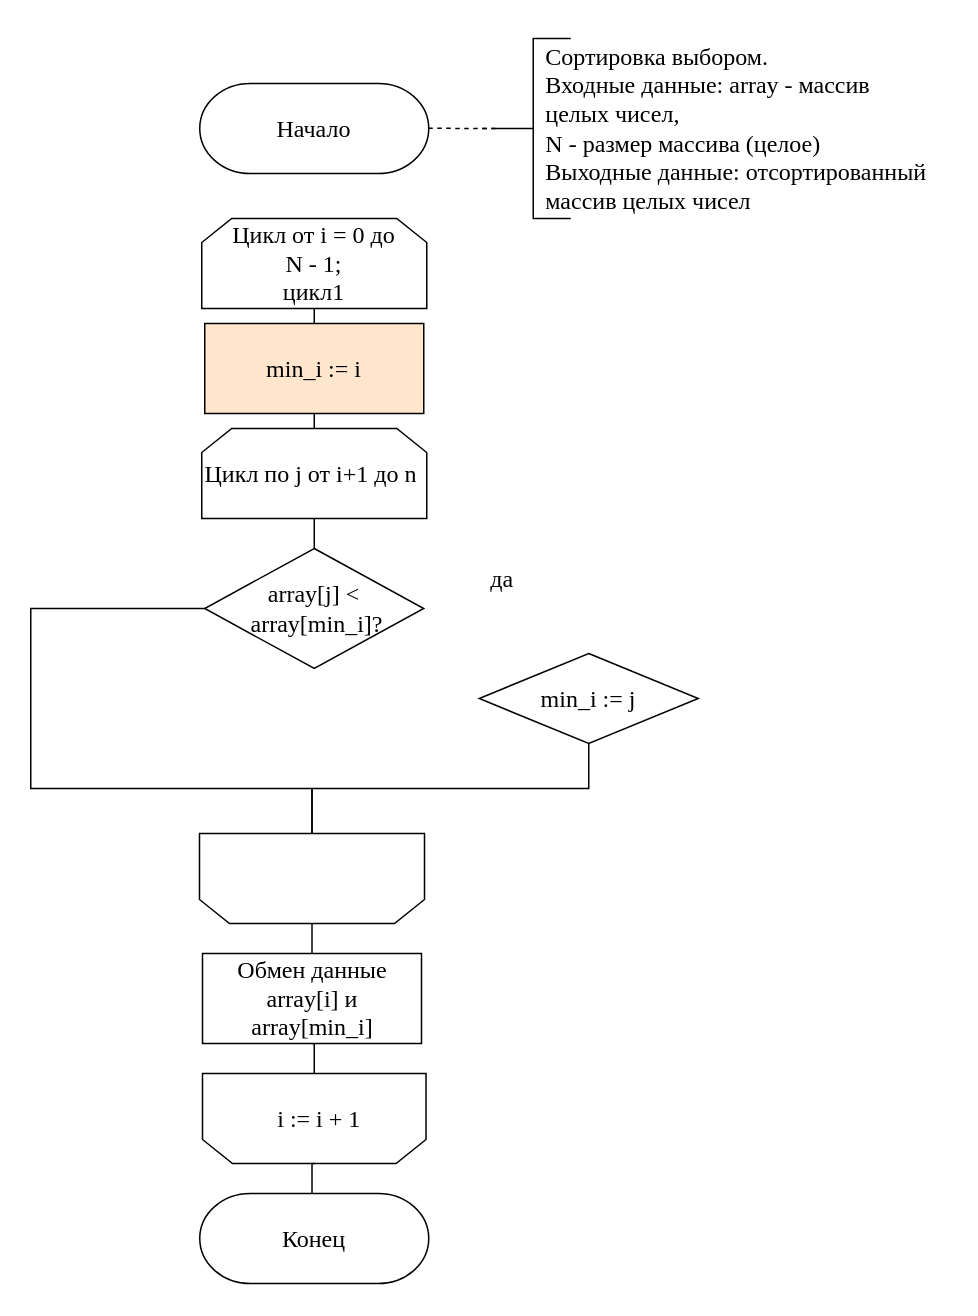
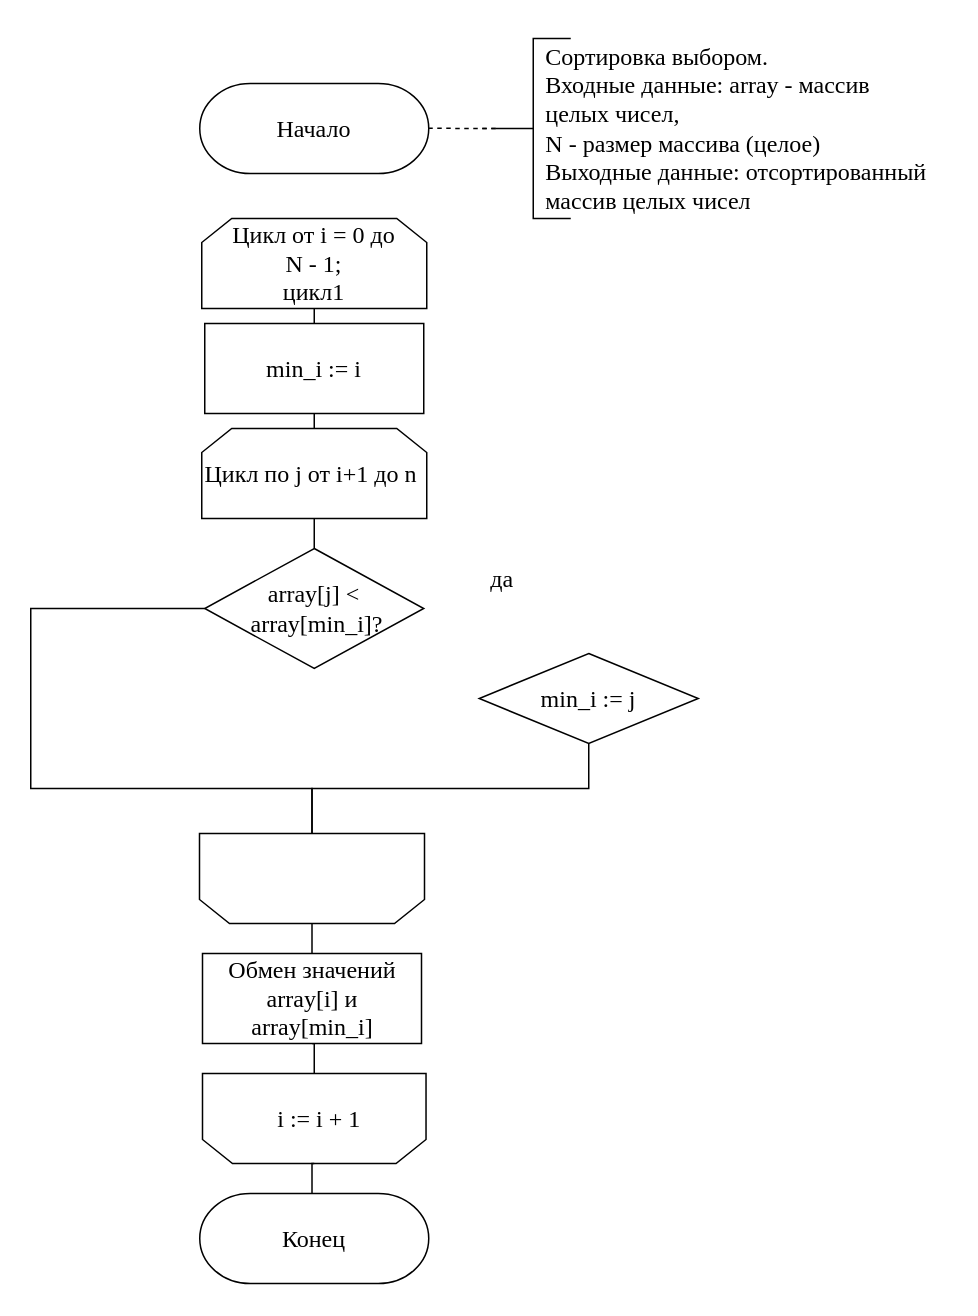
(314, 368) -> (314, 368)
(313, 998) -> (313, 998)
